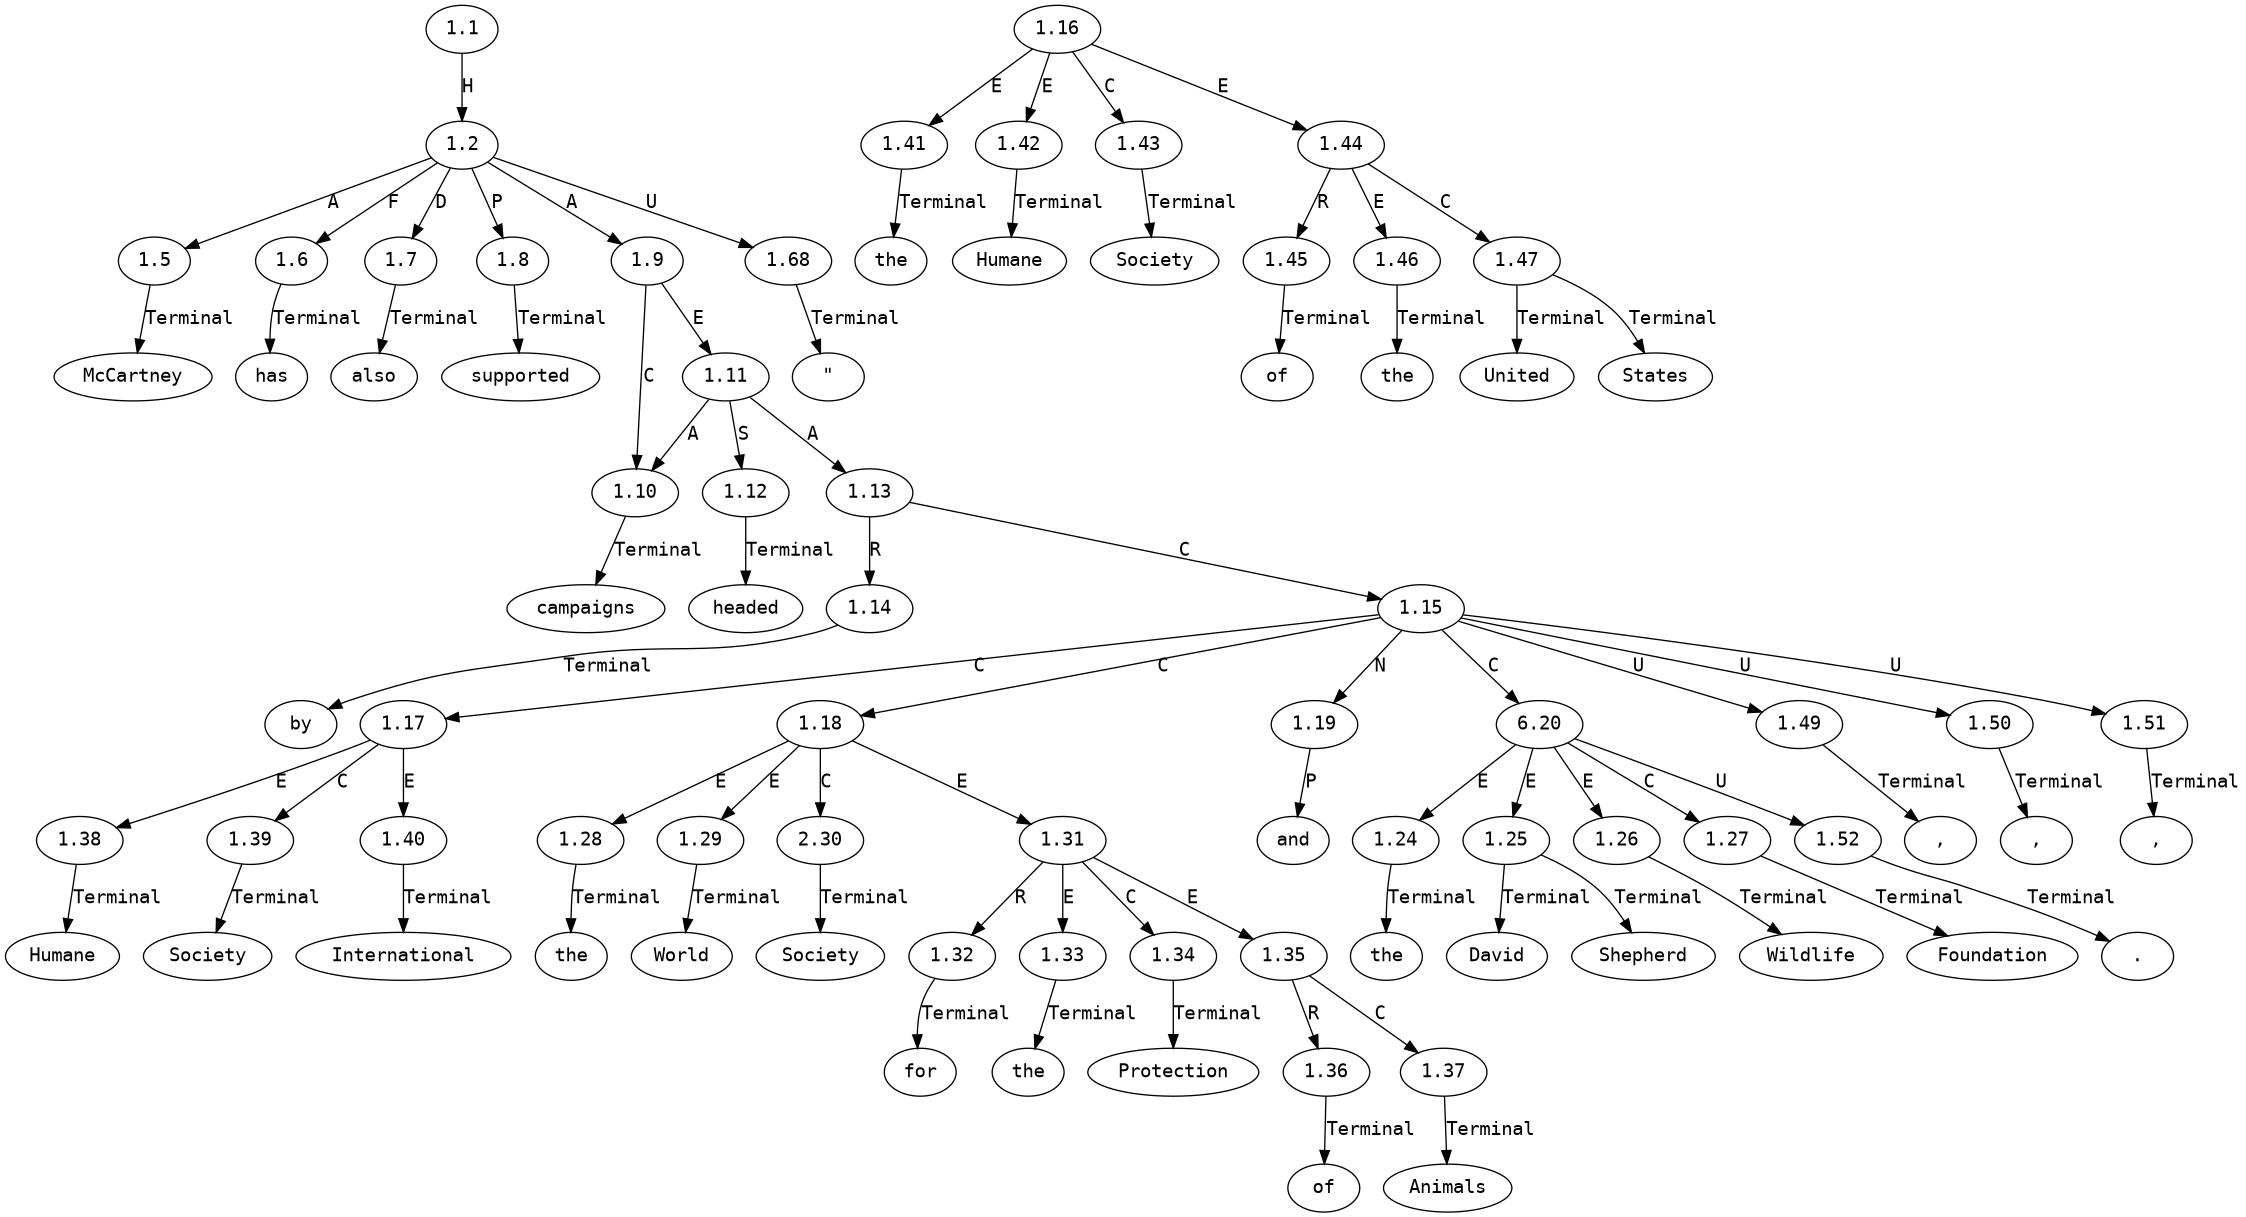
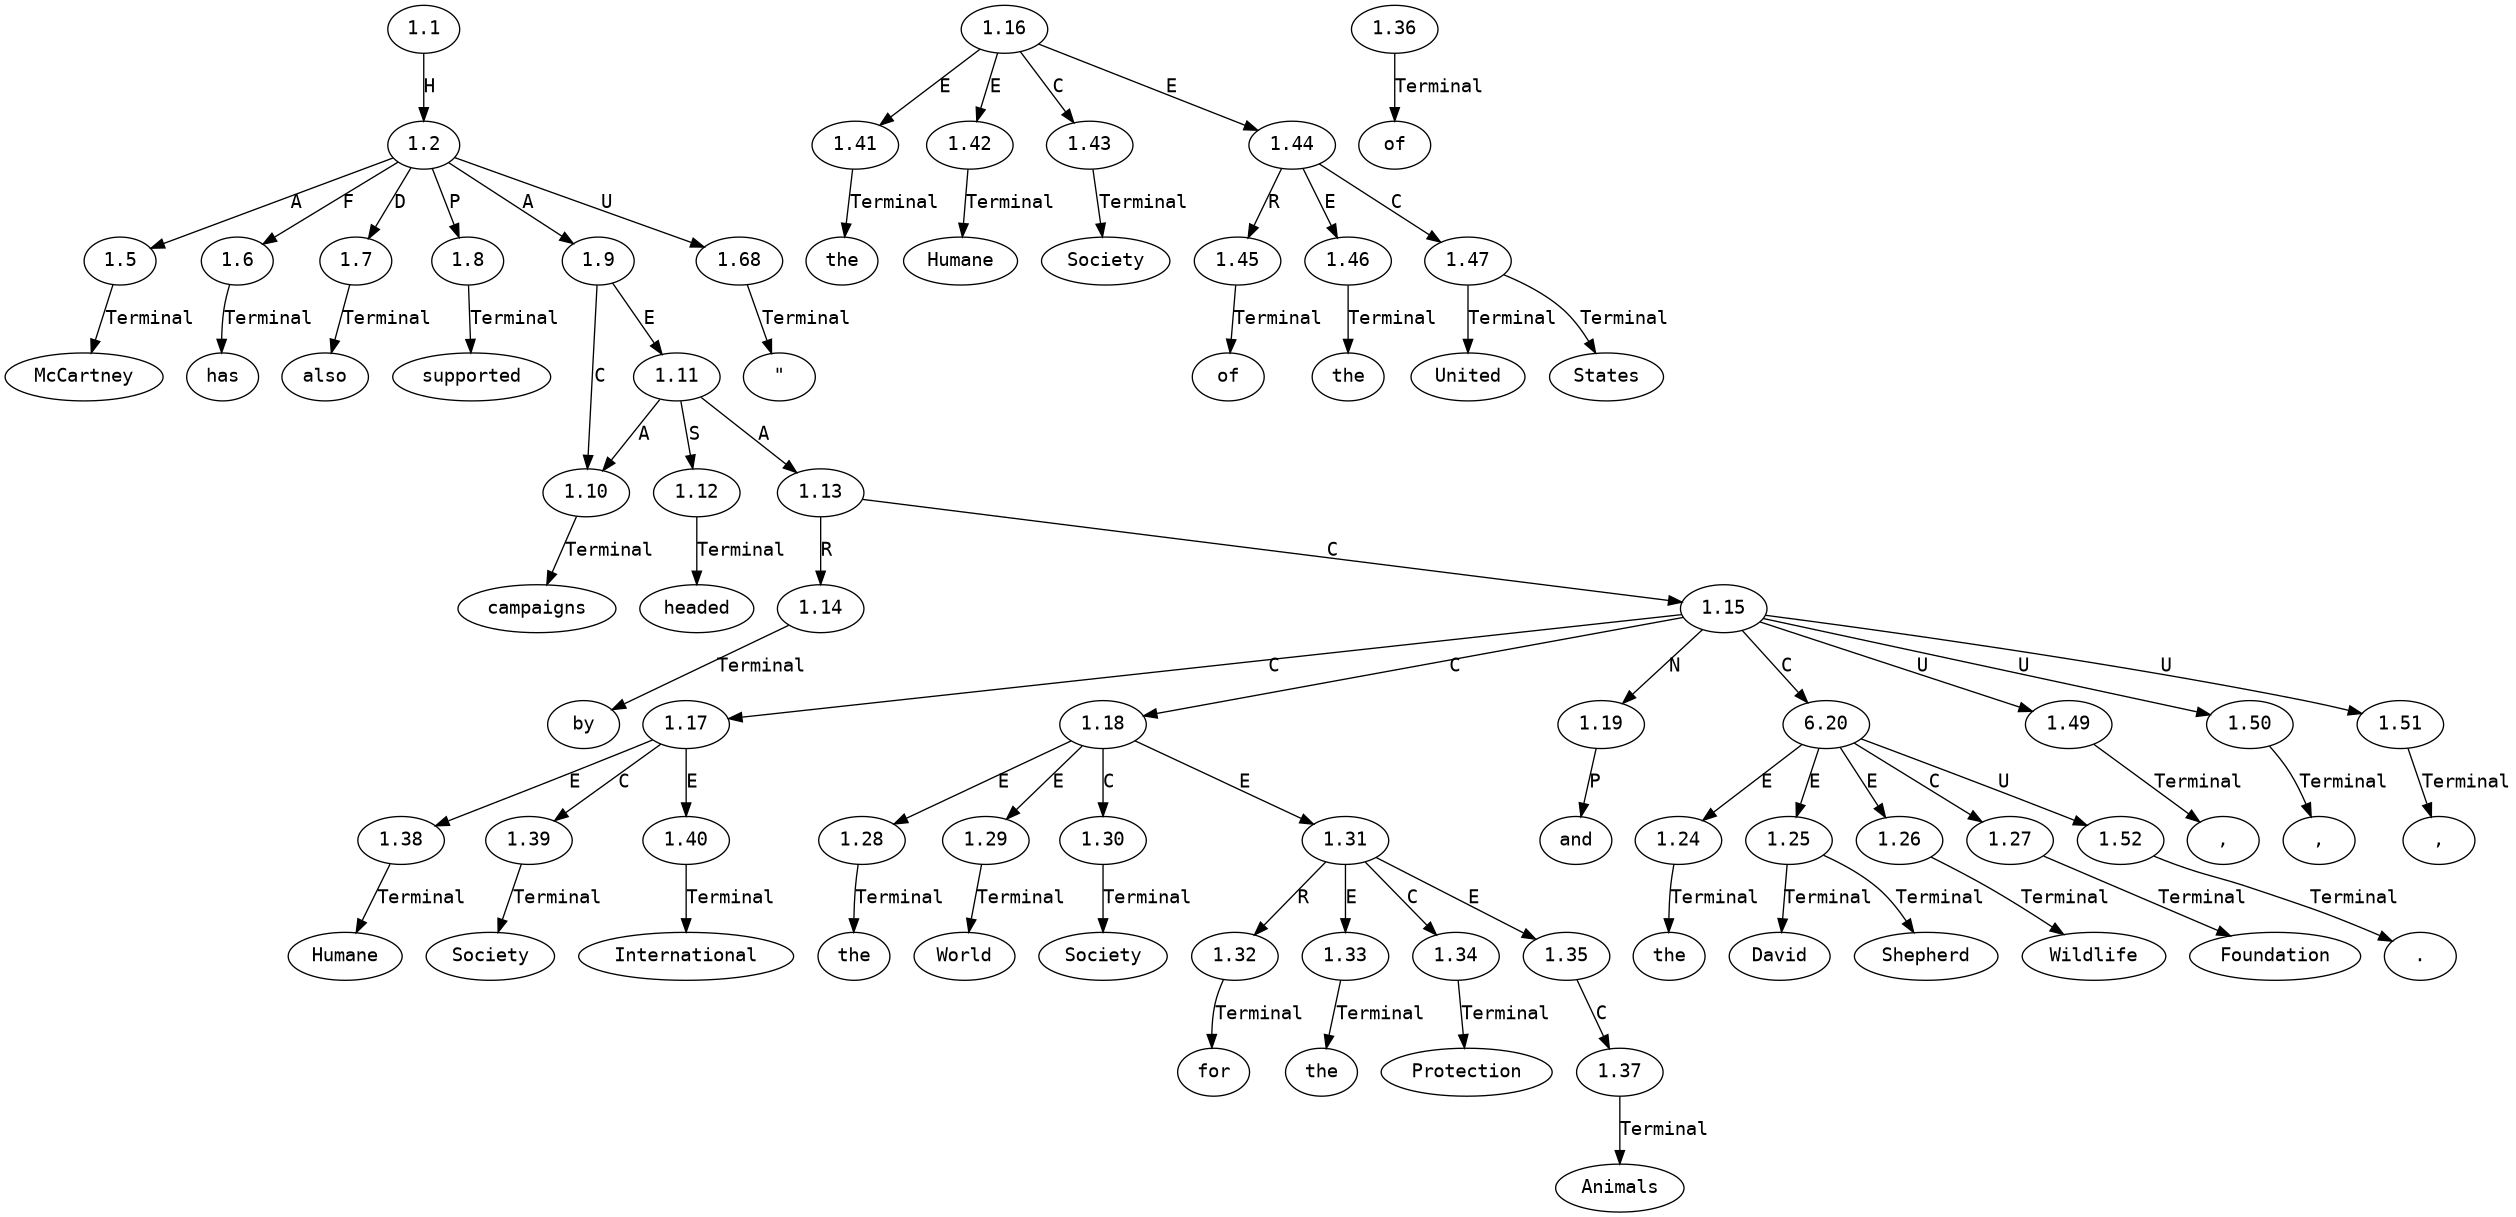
(820, 840) -> (1103, 840)
(1303, 1008) -> none
